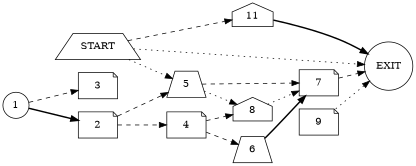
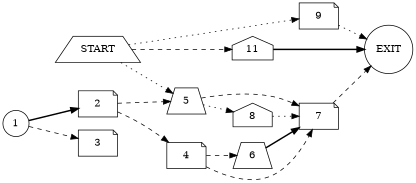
(245, 56) -> (210, 32)
(216, 118) -> (266, 178)
